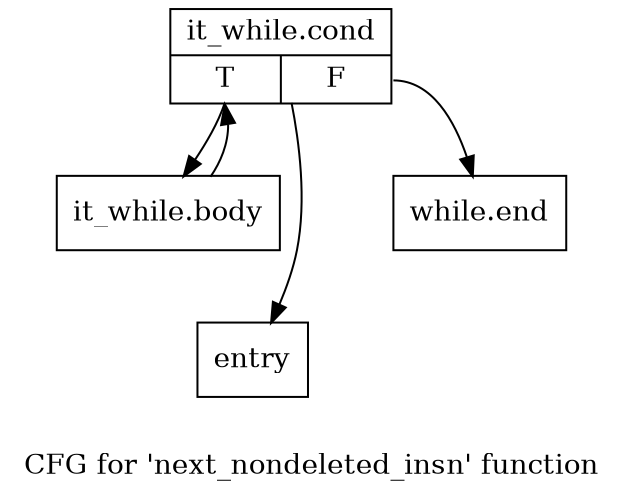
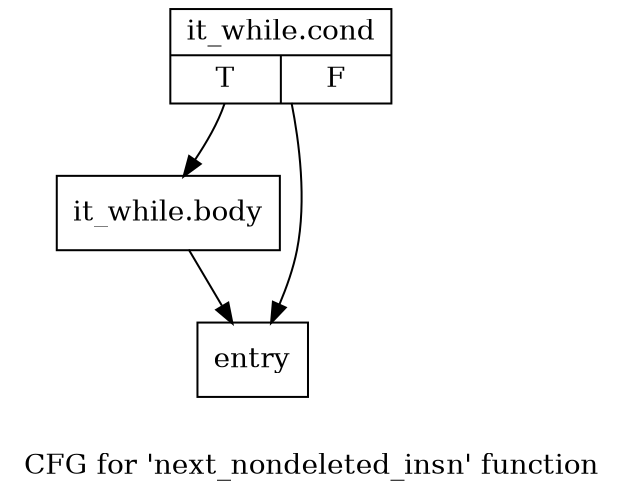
(223, 152) -> (205, 278)
(480, 213) -> none
